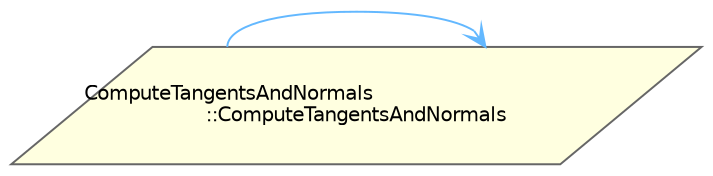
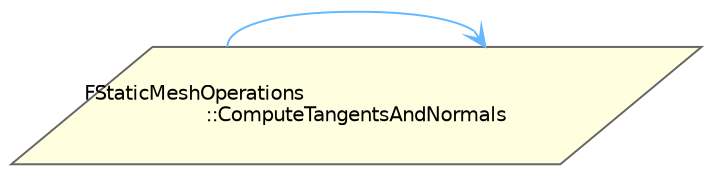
(356, 106) -> (356, 106)
